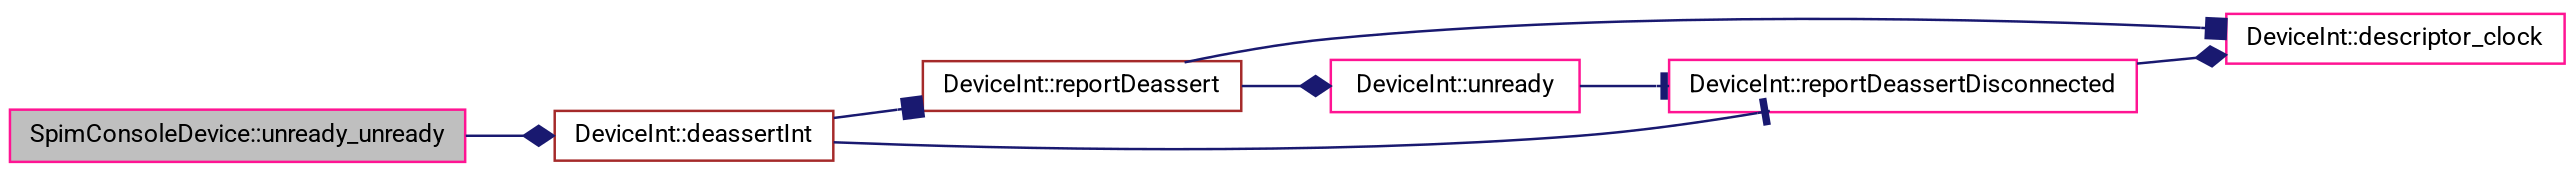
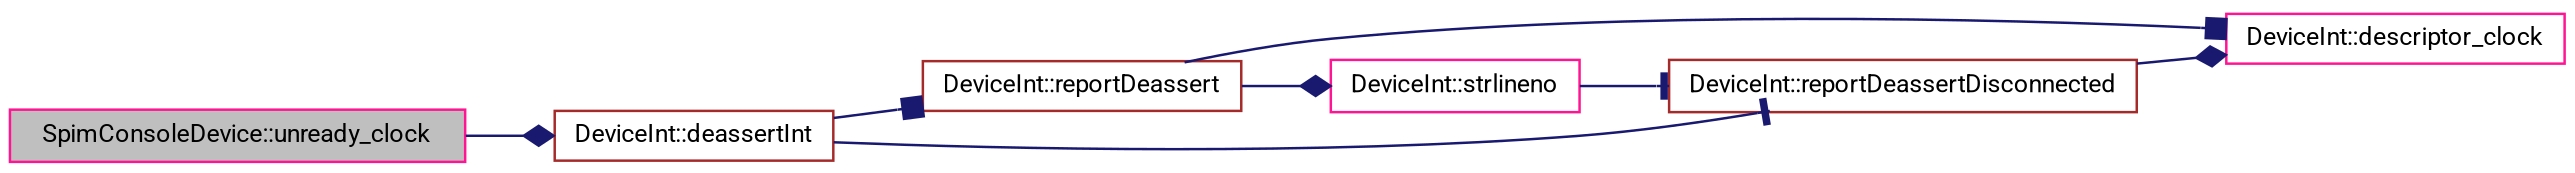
(1455, 86) -> (1455, 86)
(1903, 86) -> (1903, 86)
(238, 136) -> (238, 136)
